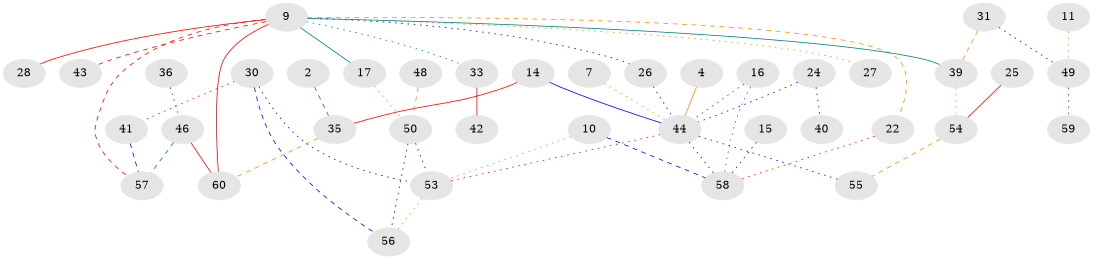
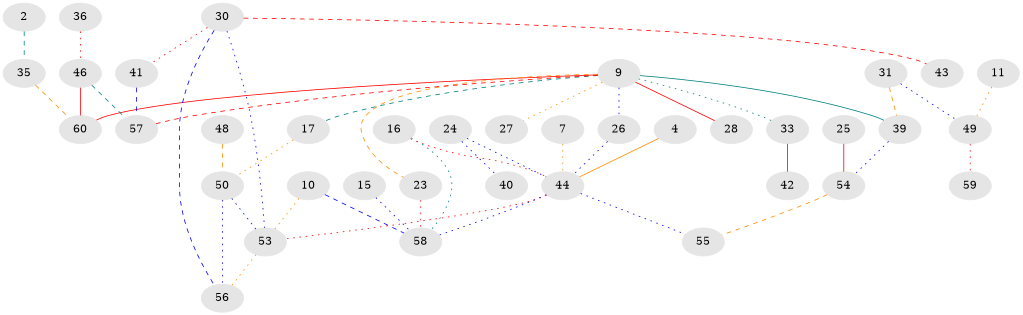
(325, 45) -> (460, 91)
(143, 50) -> (586, 27)
(533, 73) -> none
(956, 102) -> (872, 158)
(893, 130) -> (421, 186)
